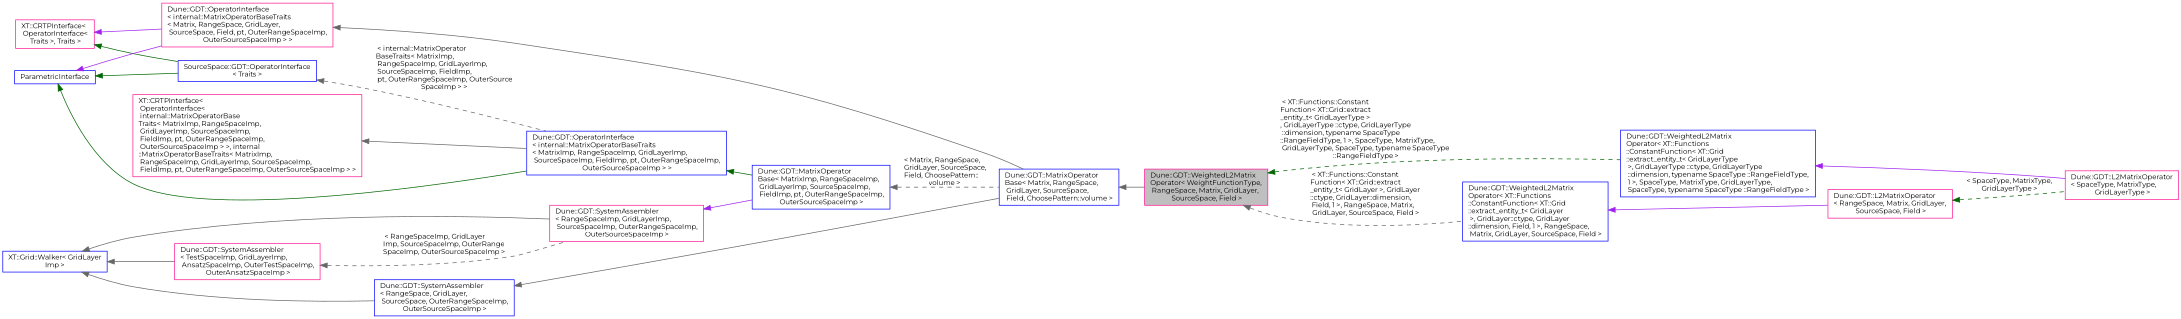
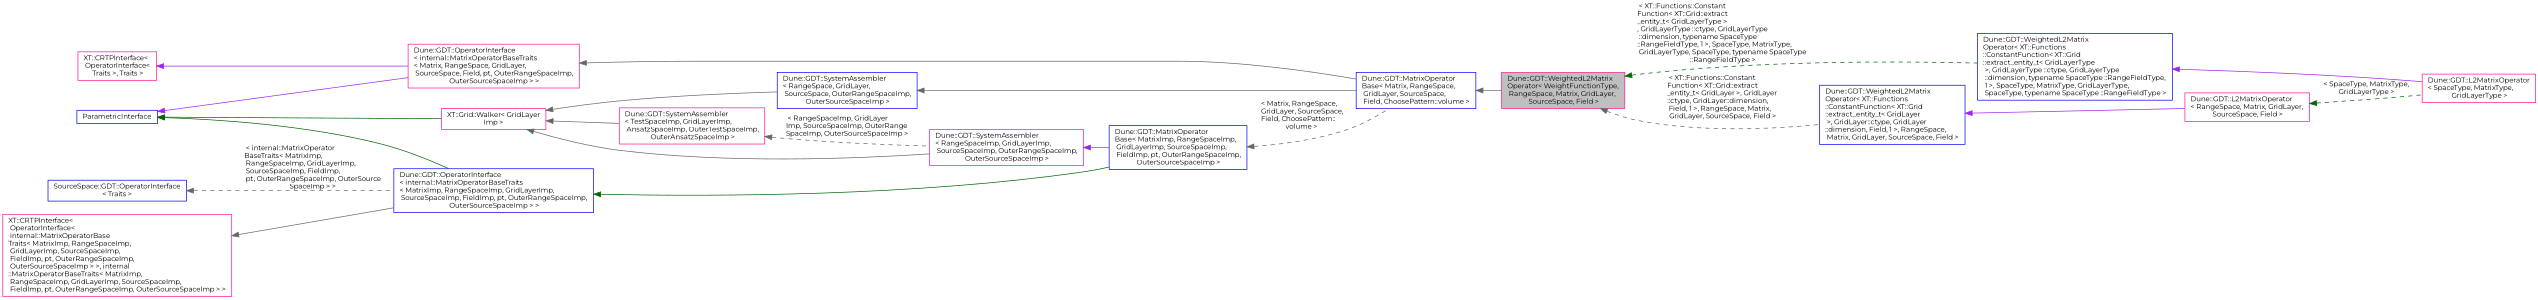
(143, 56) -> none
(140, 74) -> (303, 118)
(55, 262) -> (494, 119)
